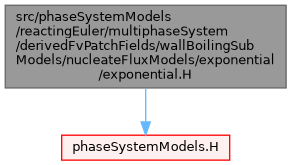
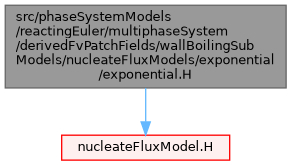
(146, 148) -> (146, 148)
